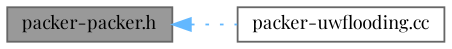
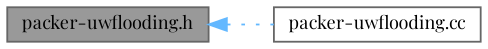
(90, 24) -> (108, 24)
